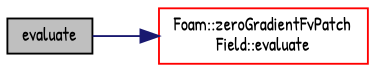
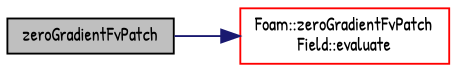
(50, 36) -> (91, 36)
